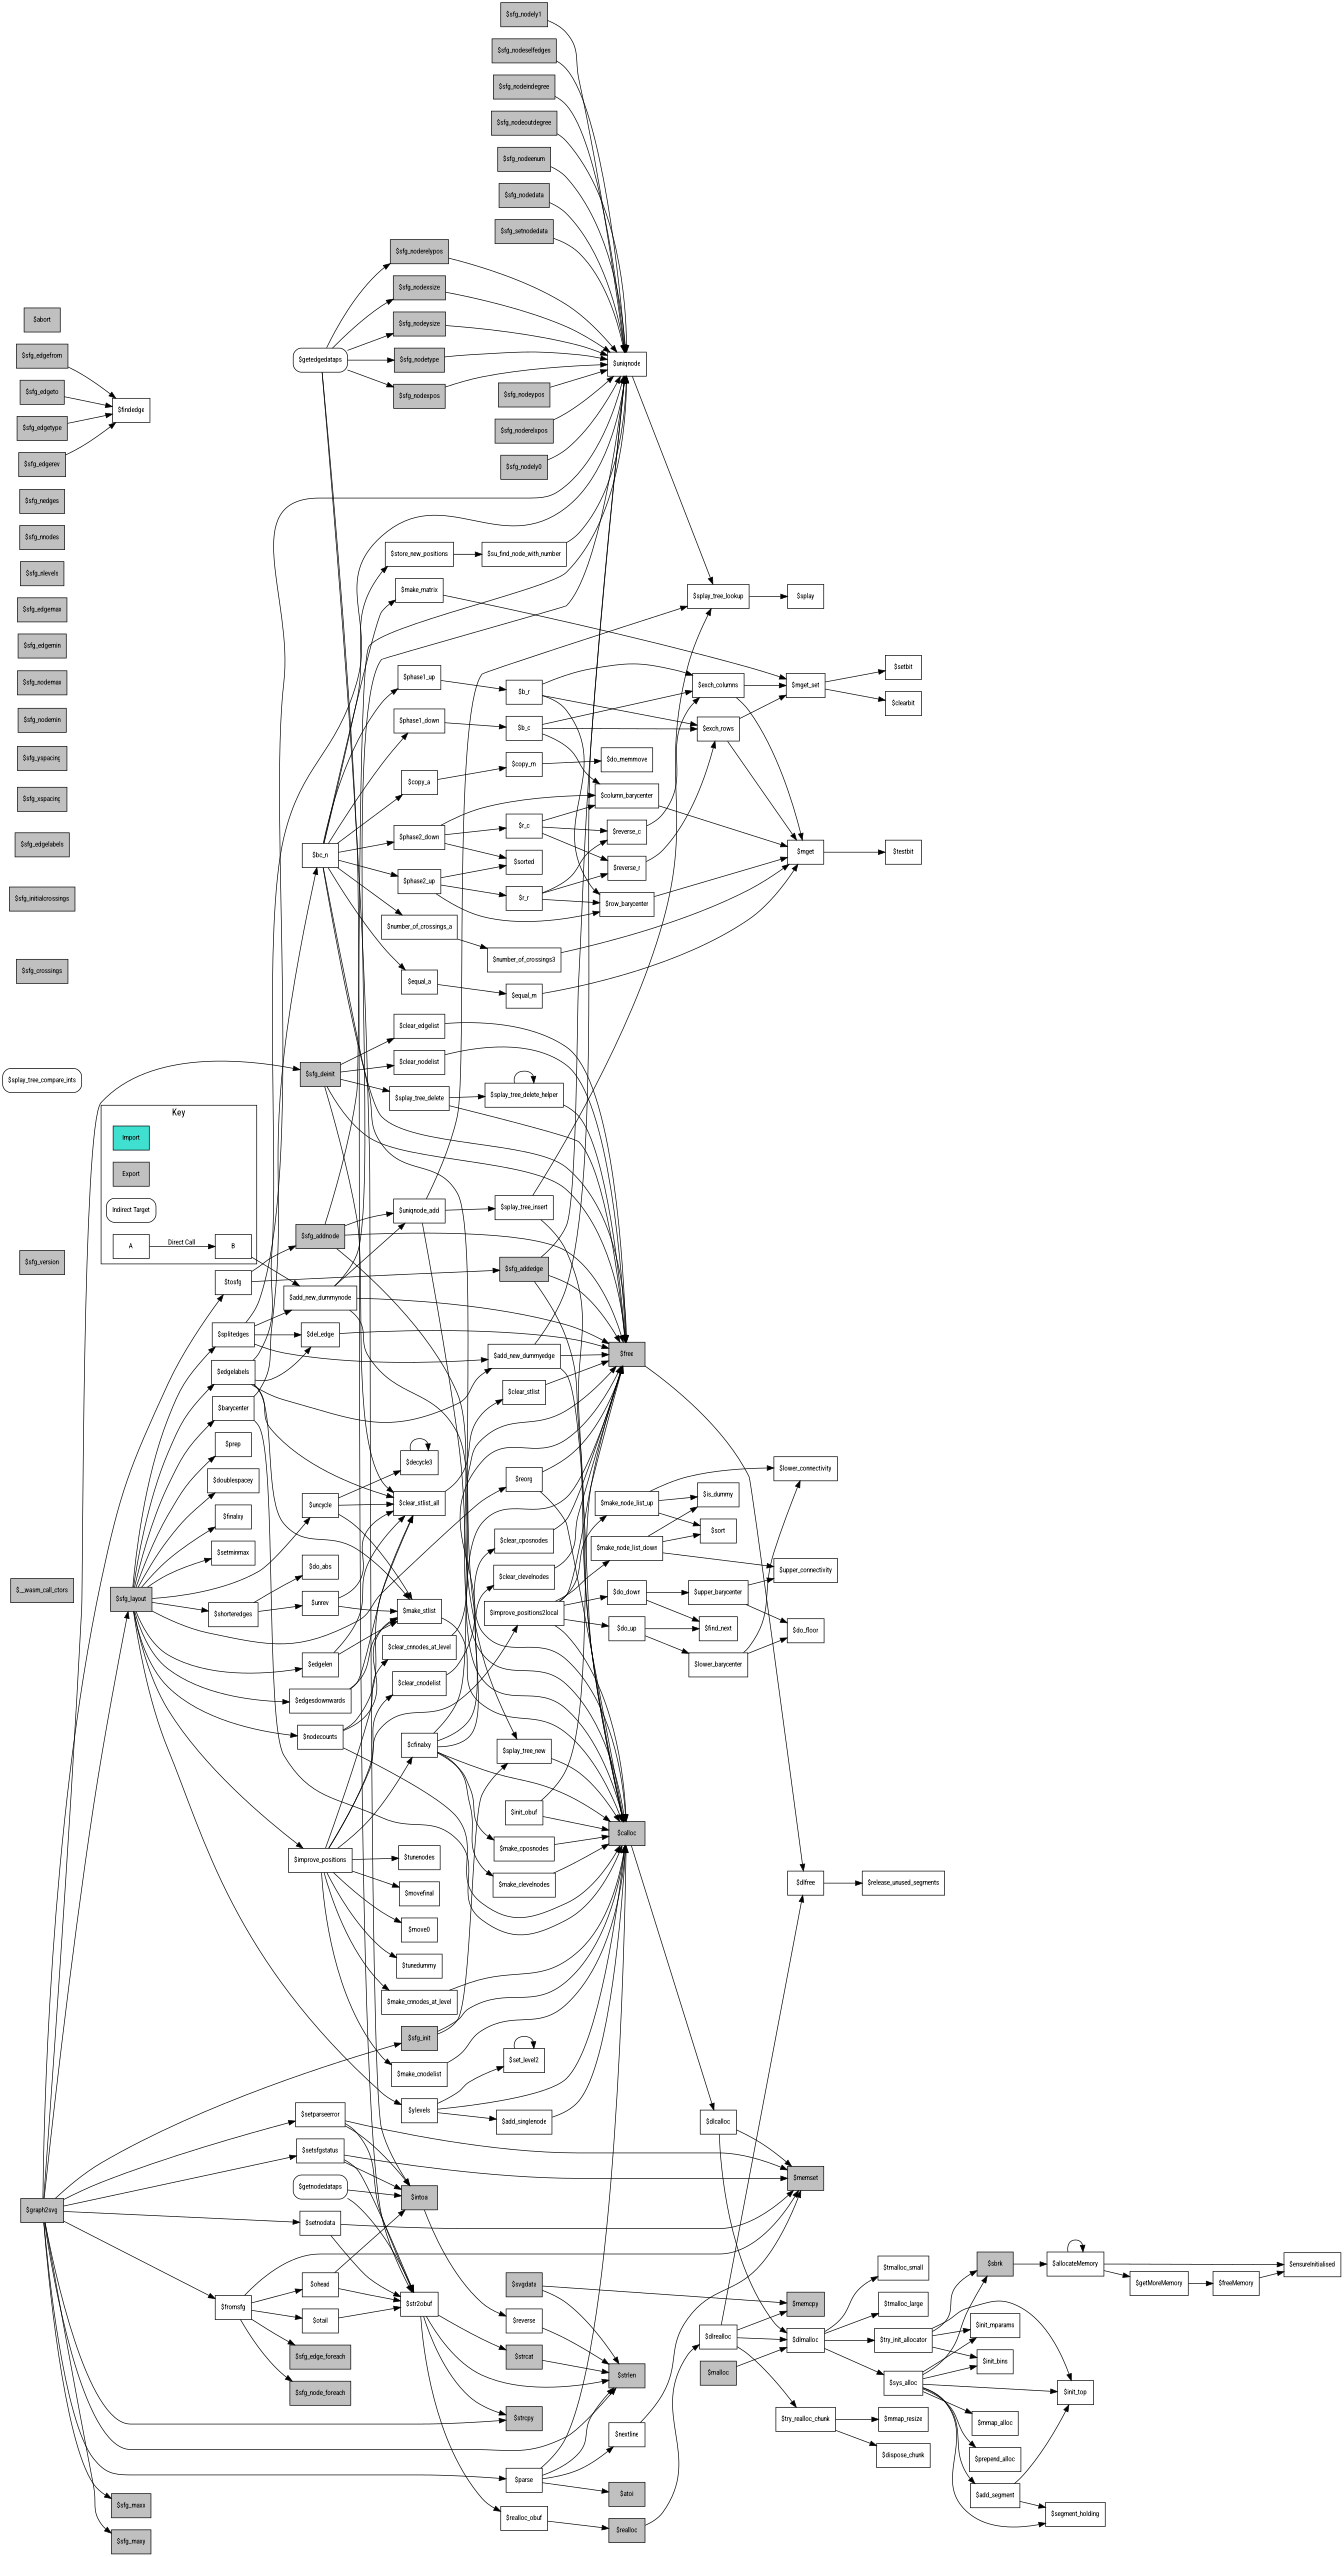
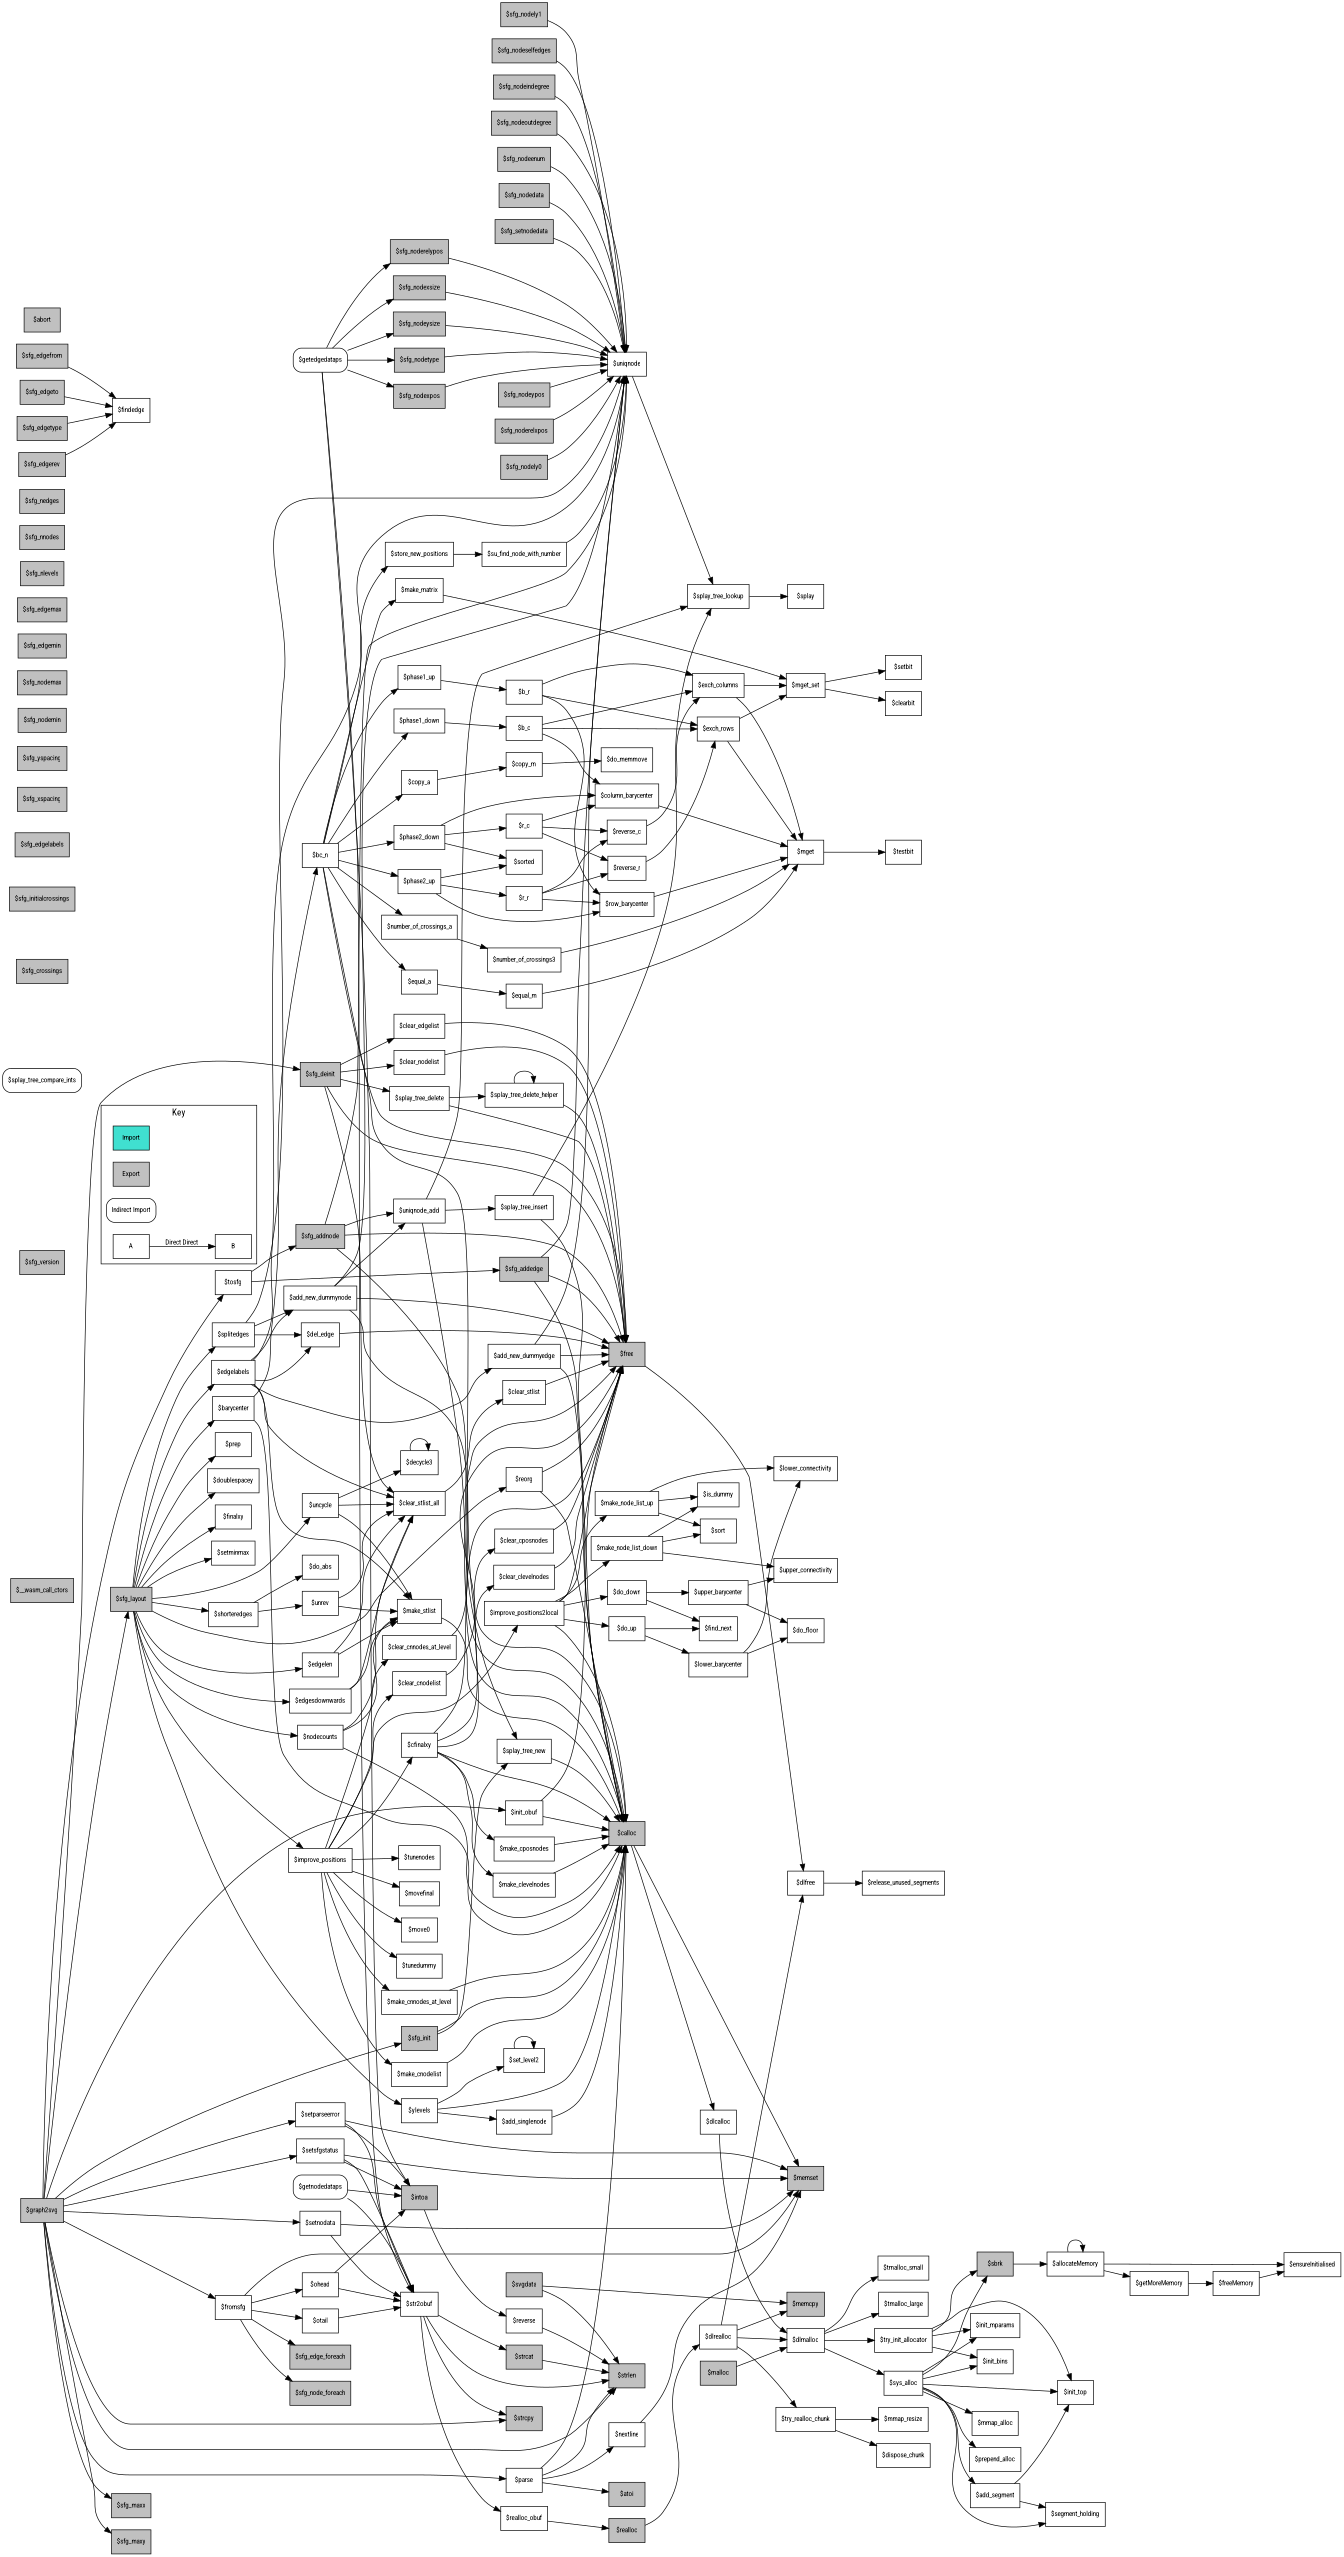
(131, 1210) -> (131, 1210)
(182, 1243) -> (182, 1243)
(281, 1275) -> (277, 1324)
(355, 1361) -> none
none -> (203, 1913)
(763, 2144) -> (715, 2003)
